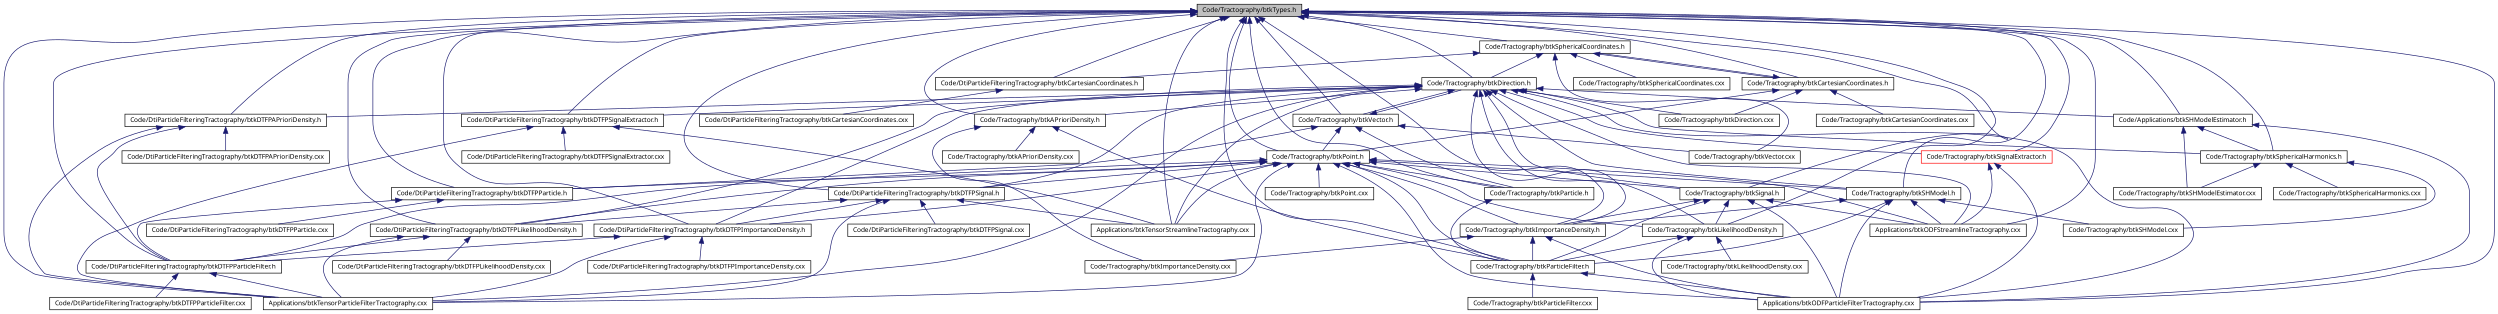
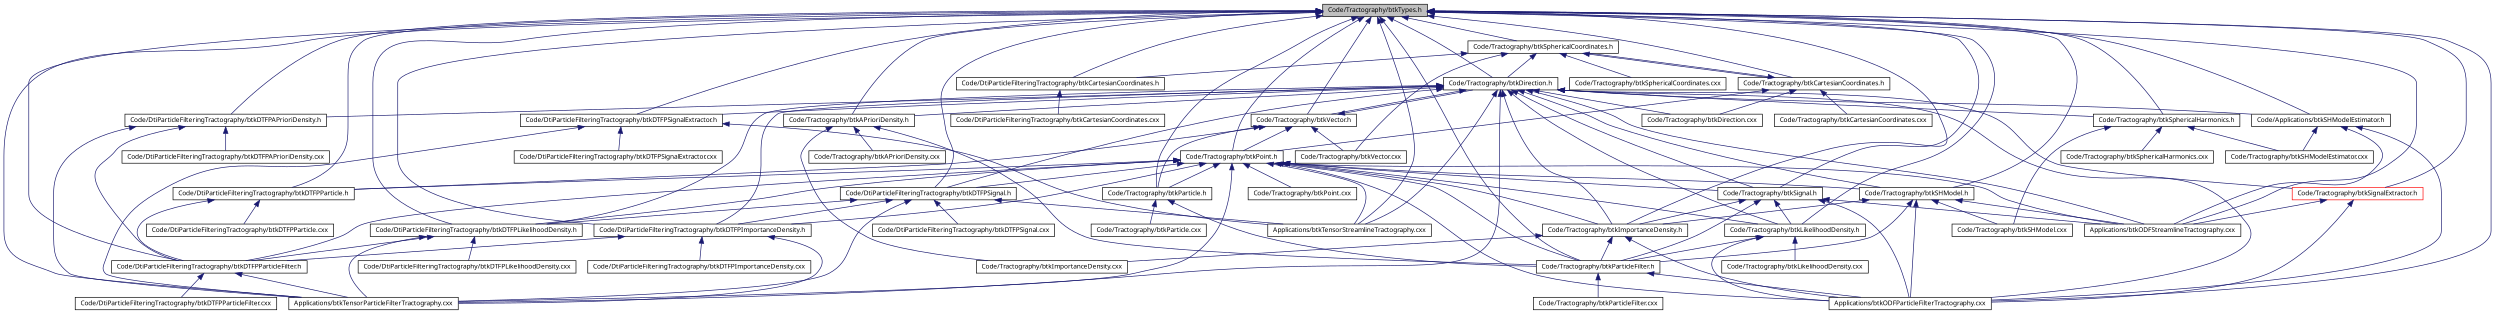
(2232, 140) -> (2283, 183)
none -> (1149, 230)
